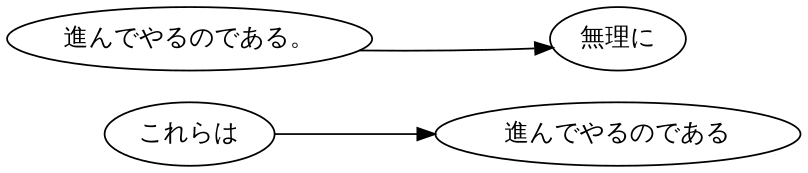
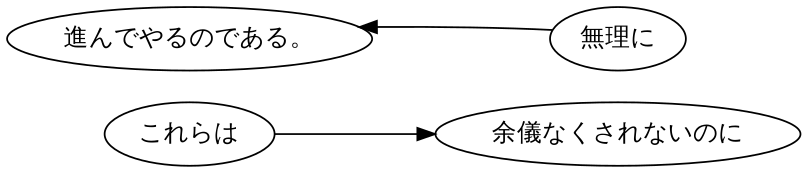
(447, 50) -> (465, 27)
(618, 134) -> (618, 134)
